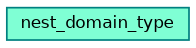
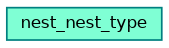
(98, 24) -> (84, 24)
